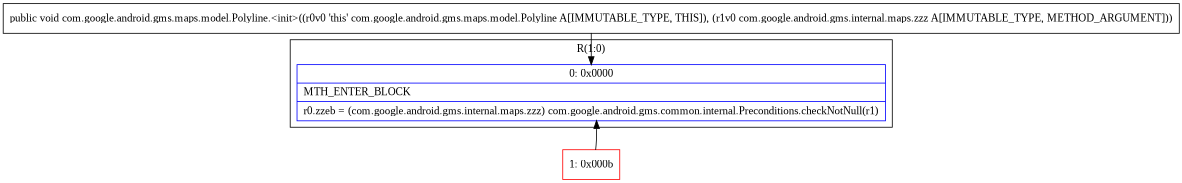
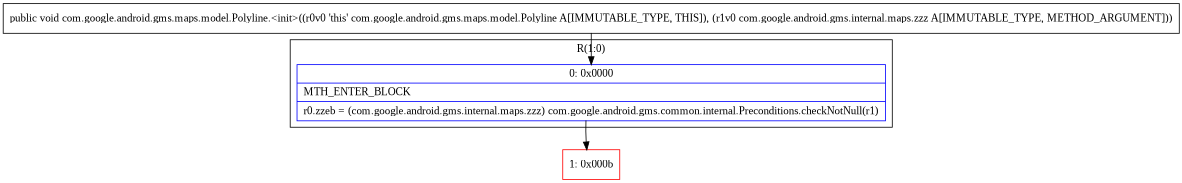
(596, 139) -> (586, 132)
